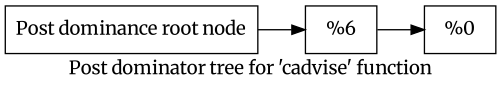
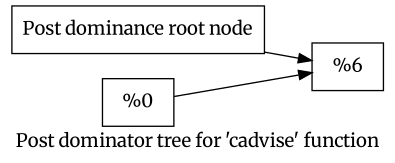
(394, 30) -> (236, 86)
